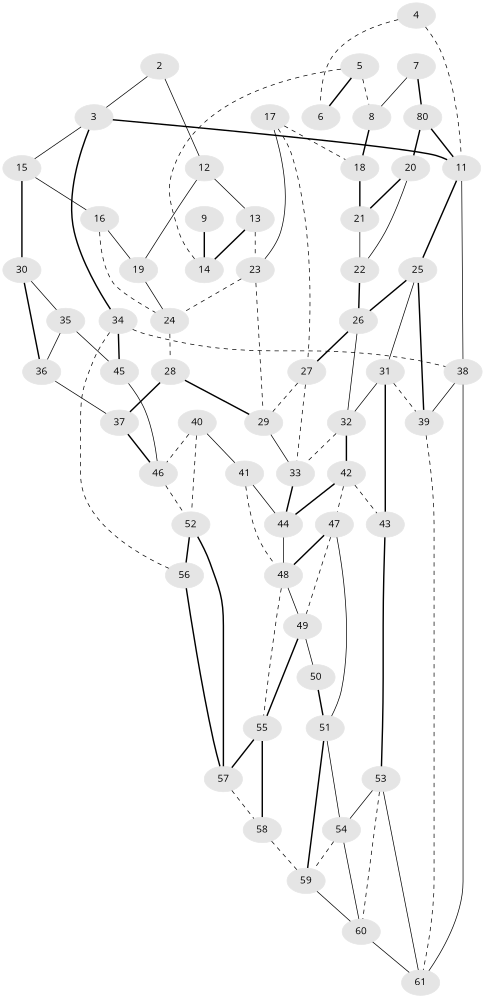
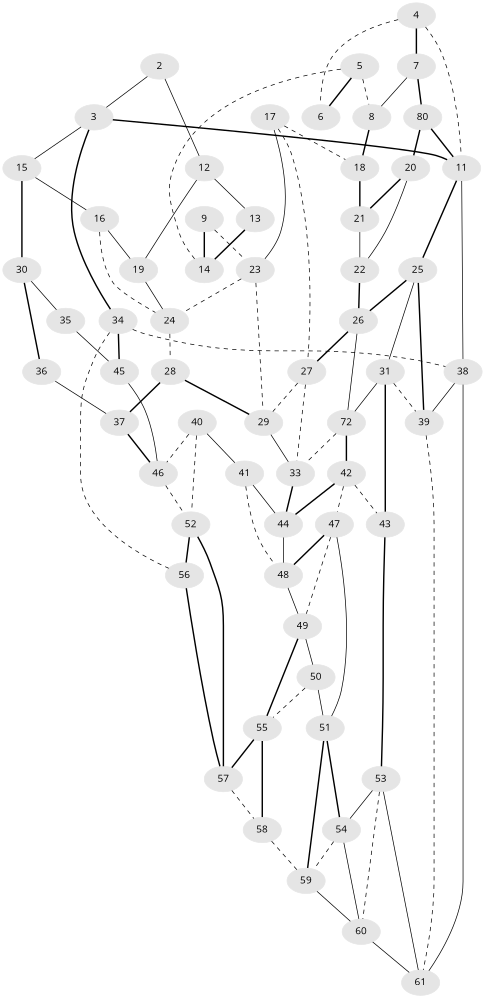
none -> (416, 41)
(255, 245) -> (227, 242)
(54, 346) -> none
(346, 423) -> (346, 423)
(272, 652) -> (289, 703)
(321, 703) -> (321, 703)
(333, 779) -> (333, 779)
